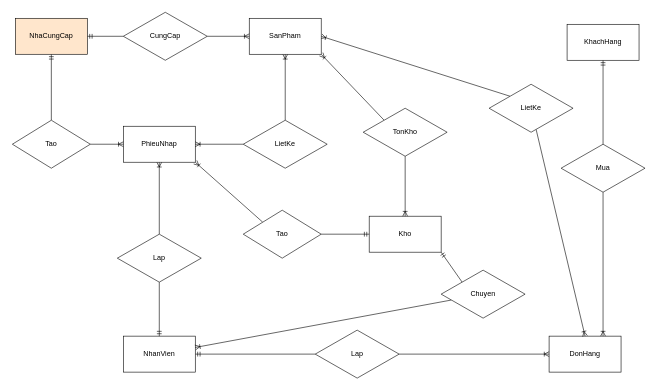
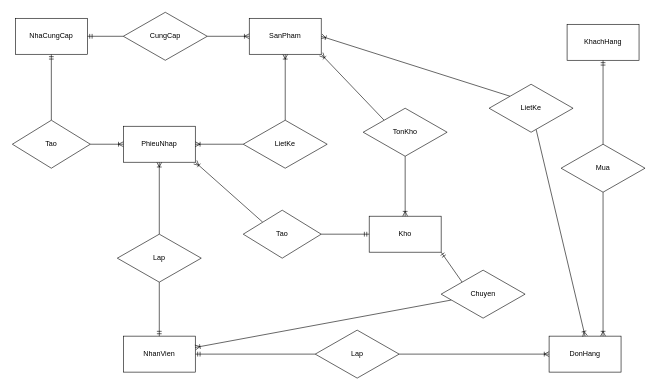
(51, 36) -> (51, 36)
